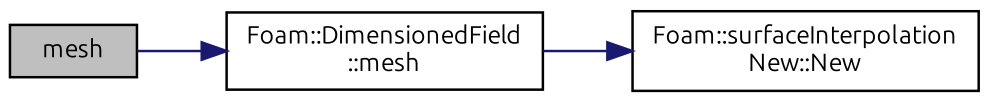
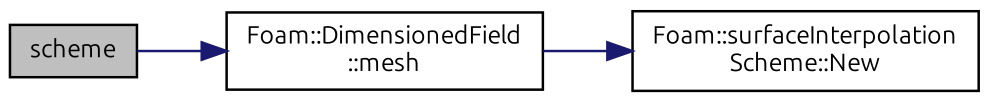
(73, 51) -> (73, 51)
(806, 51) -> (806, 51)
